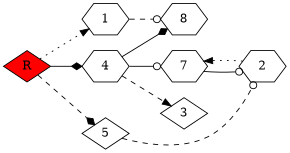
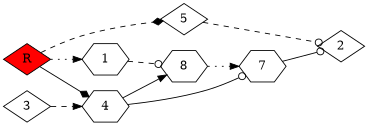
(140, 46) -> (141, 88)
(228, 60) -> (219, 66)
(263, 66) -> (341, 46)
(143, 89) -> (62, 106)
